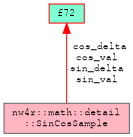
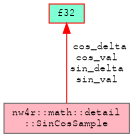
(67, 14) -> (67, 14)
